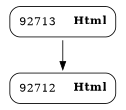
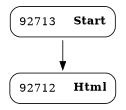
(90, 21) -> (90, 21)
